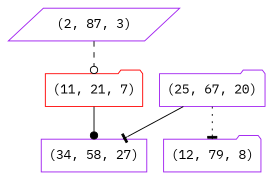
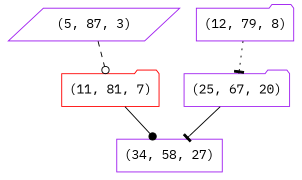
(94, 25) -> (94, 25)
(94, 90) -> (110, 90)
(212, 121) -> (241, 55)
